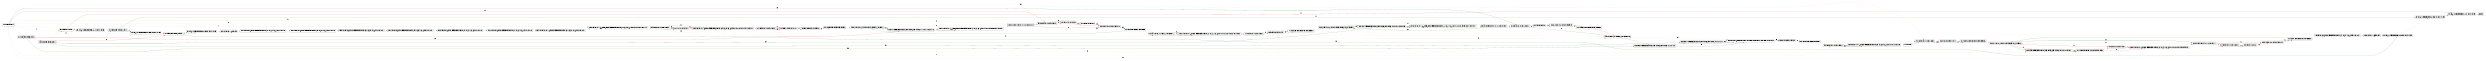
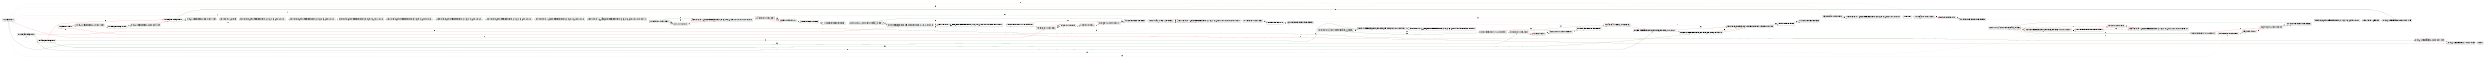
none -> (1526, 29)
(35, 30) -> (18, 38)
